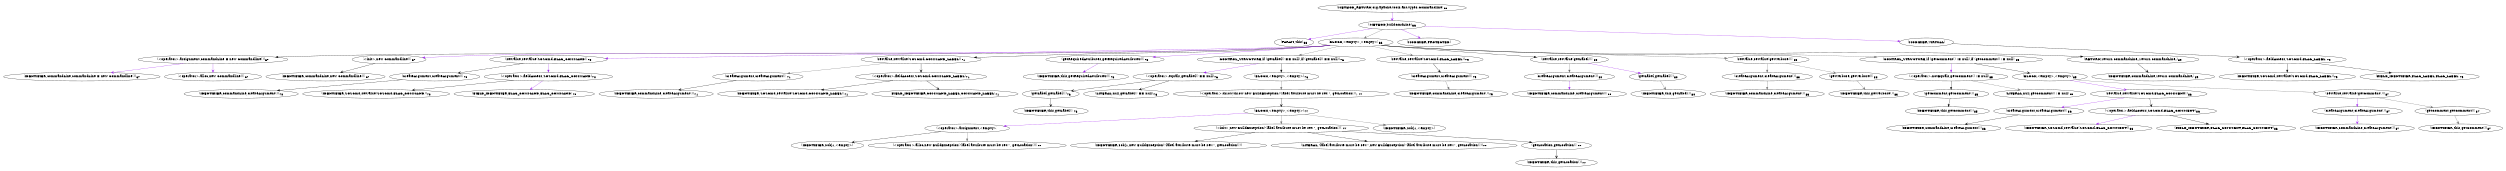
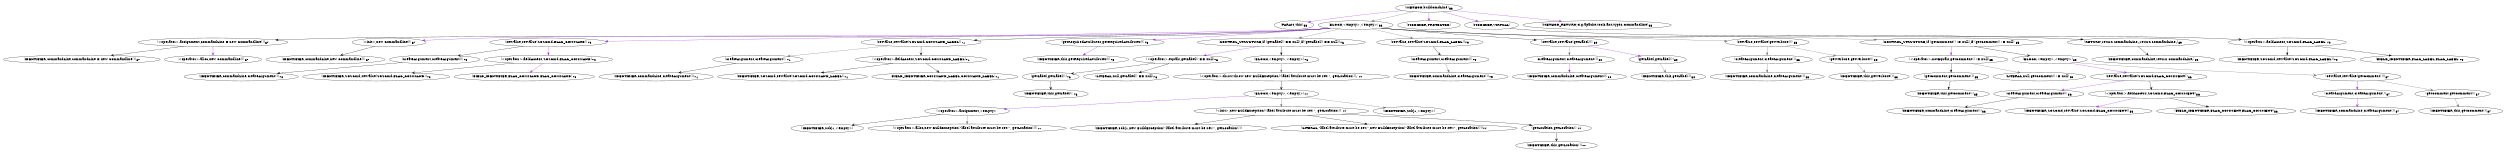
(1392, 15) -> (1507, 16)
(149, 68) -> (149, 51)
